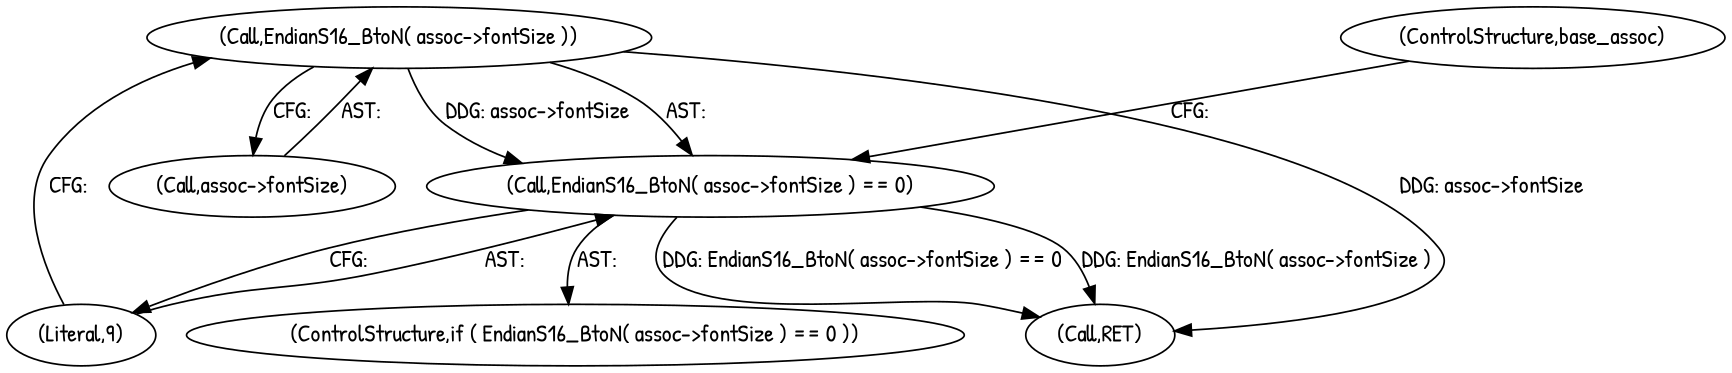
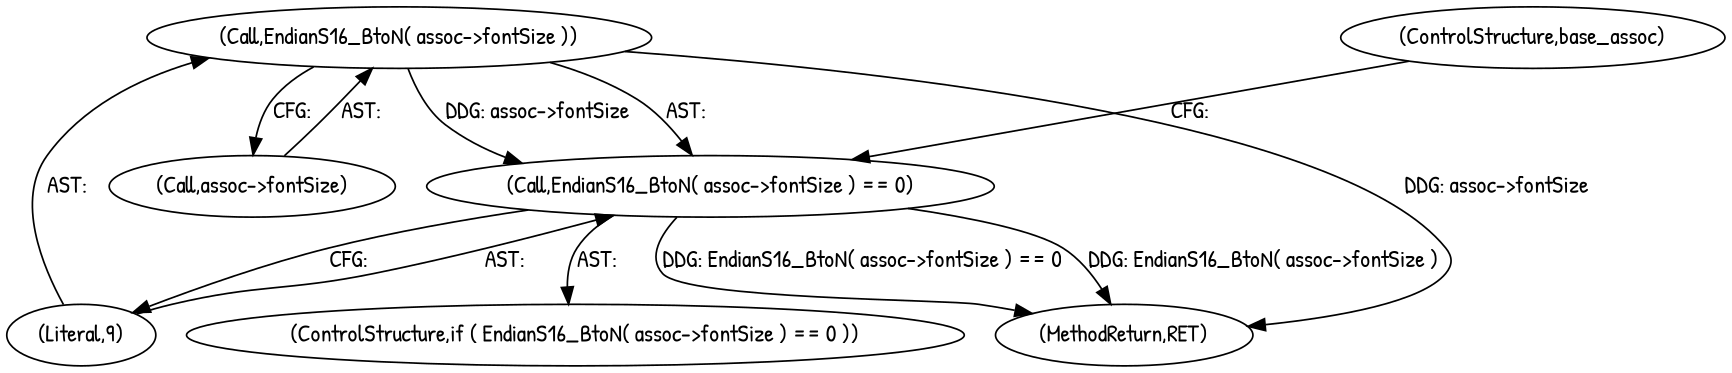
(71, 186) -> (70, 186)
(1100, 335) -> (1124, 335)
